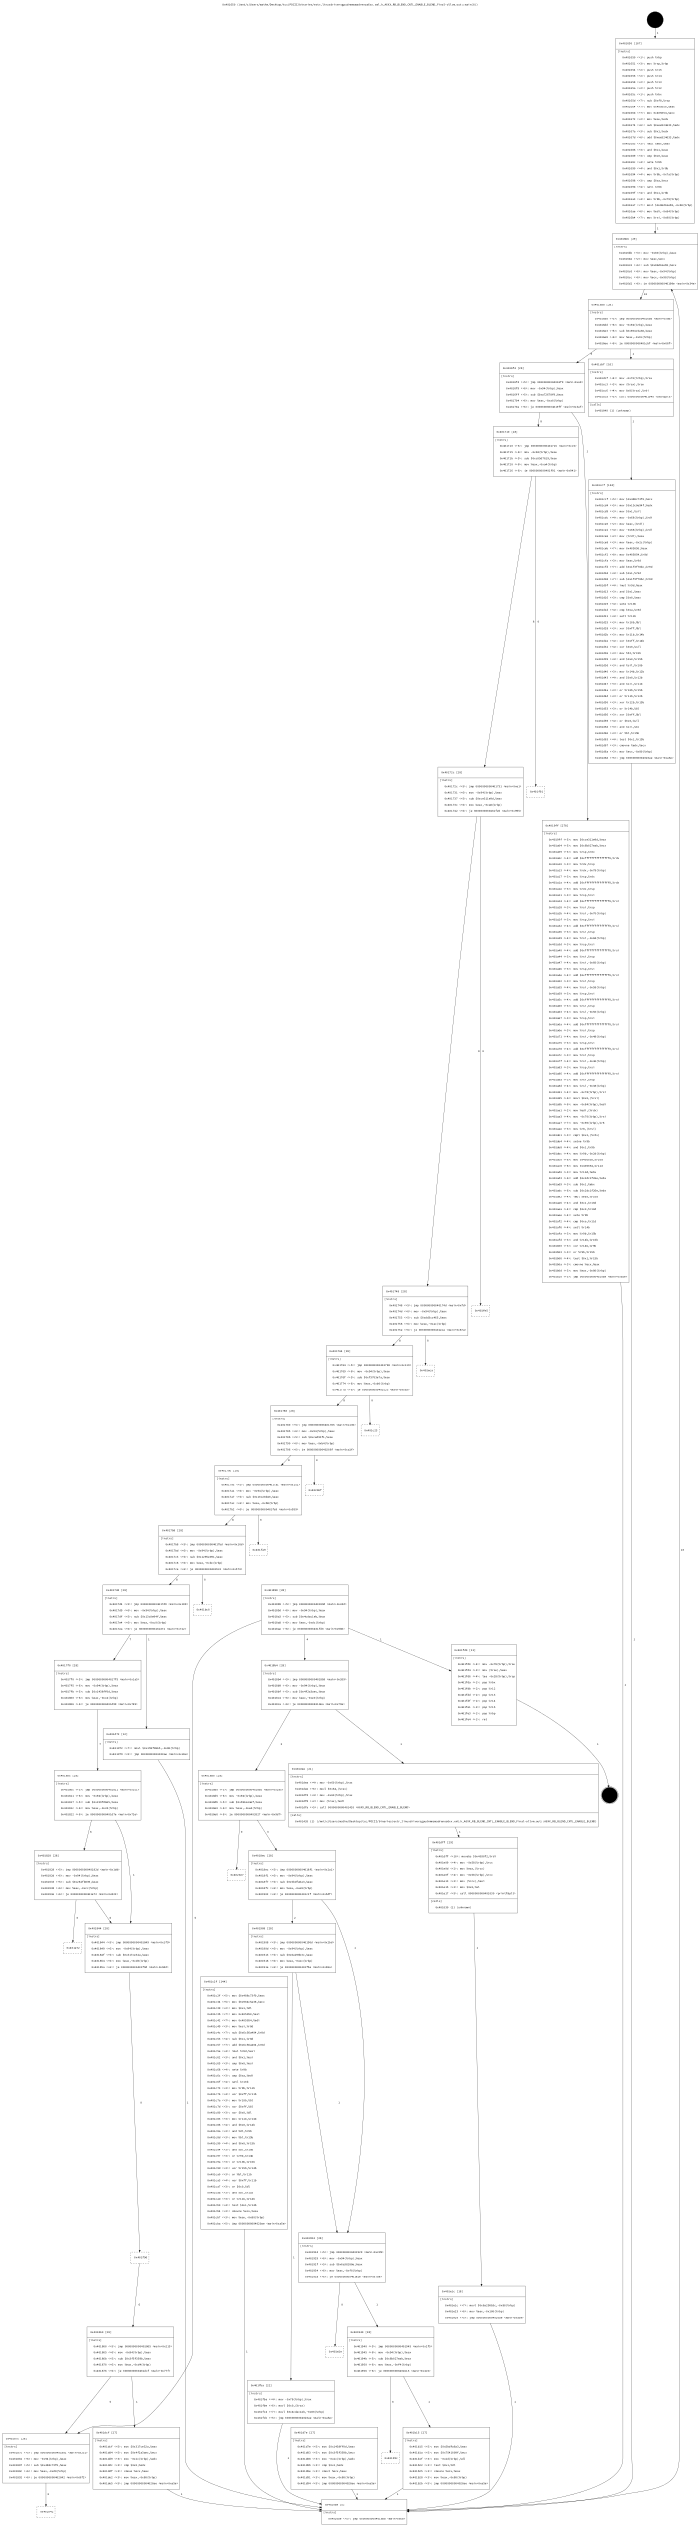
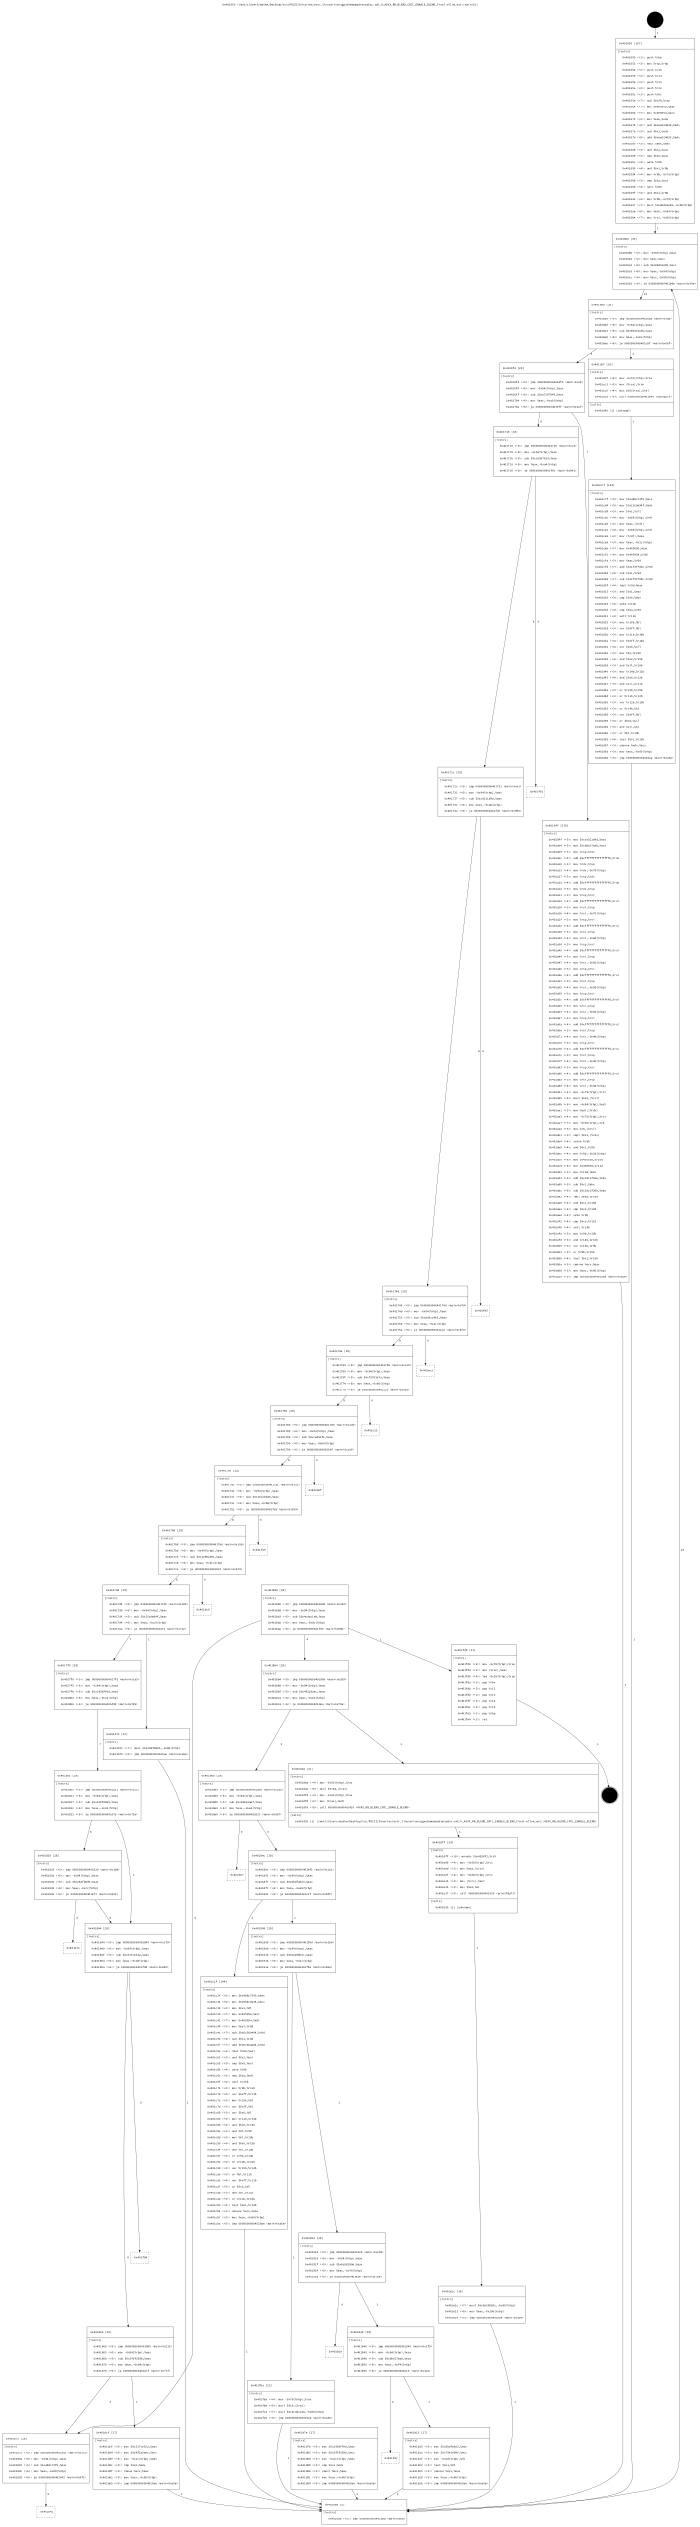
(364, 2062) -> (243, 1935)
(136, 2294) -> (124, 2149)
